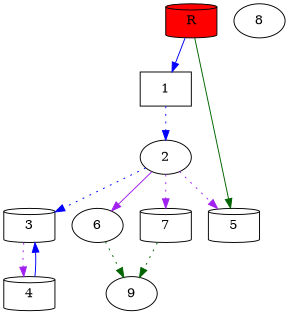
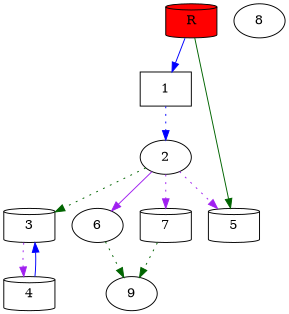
(105, 188) -> (105, 188)
